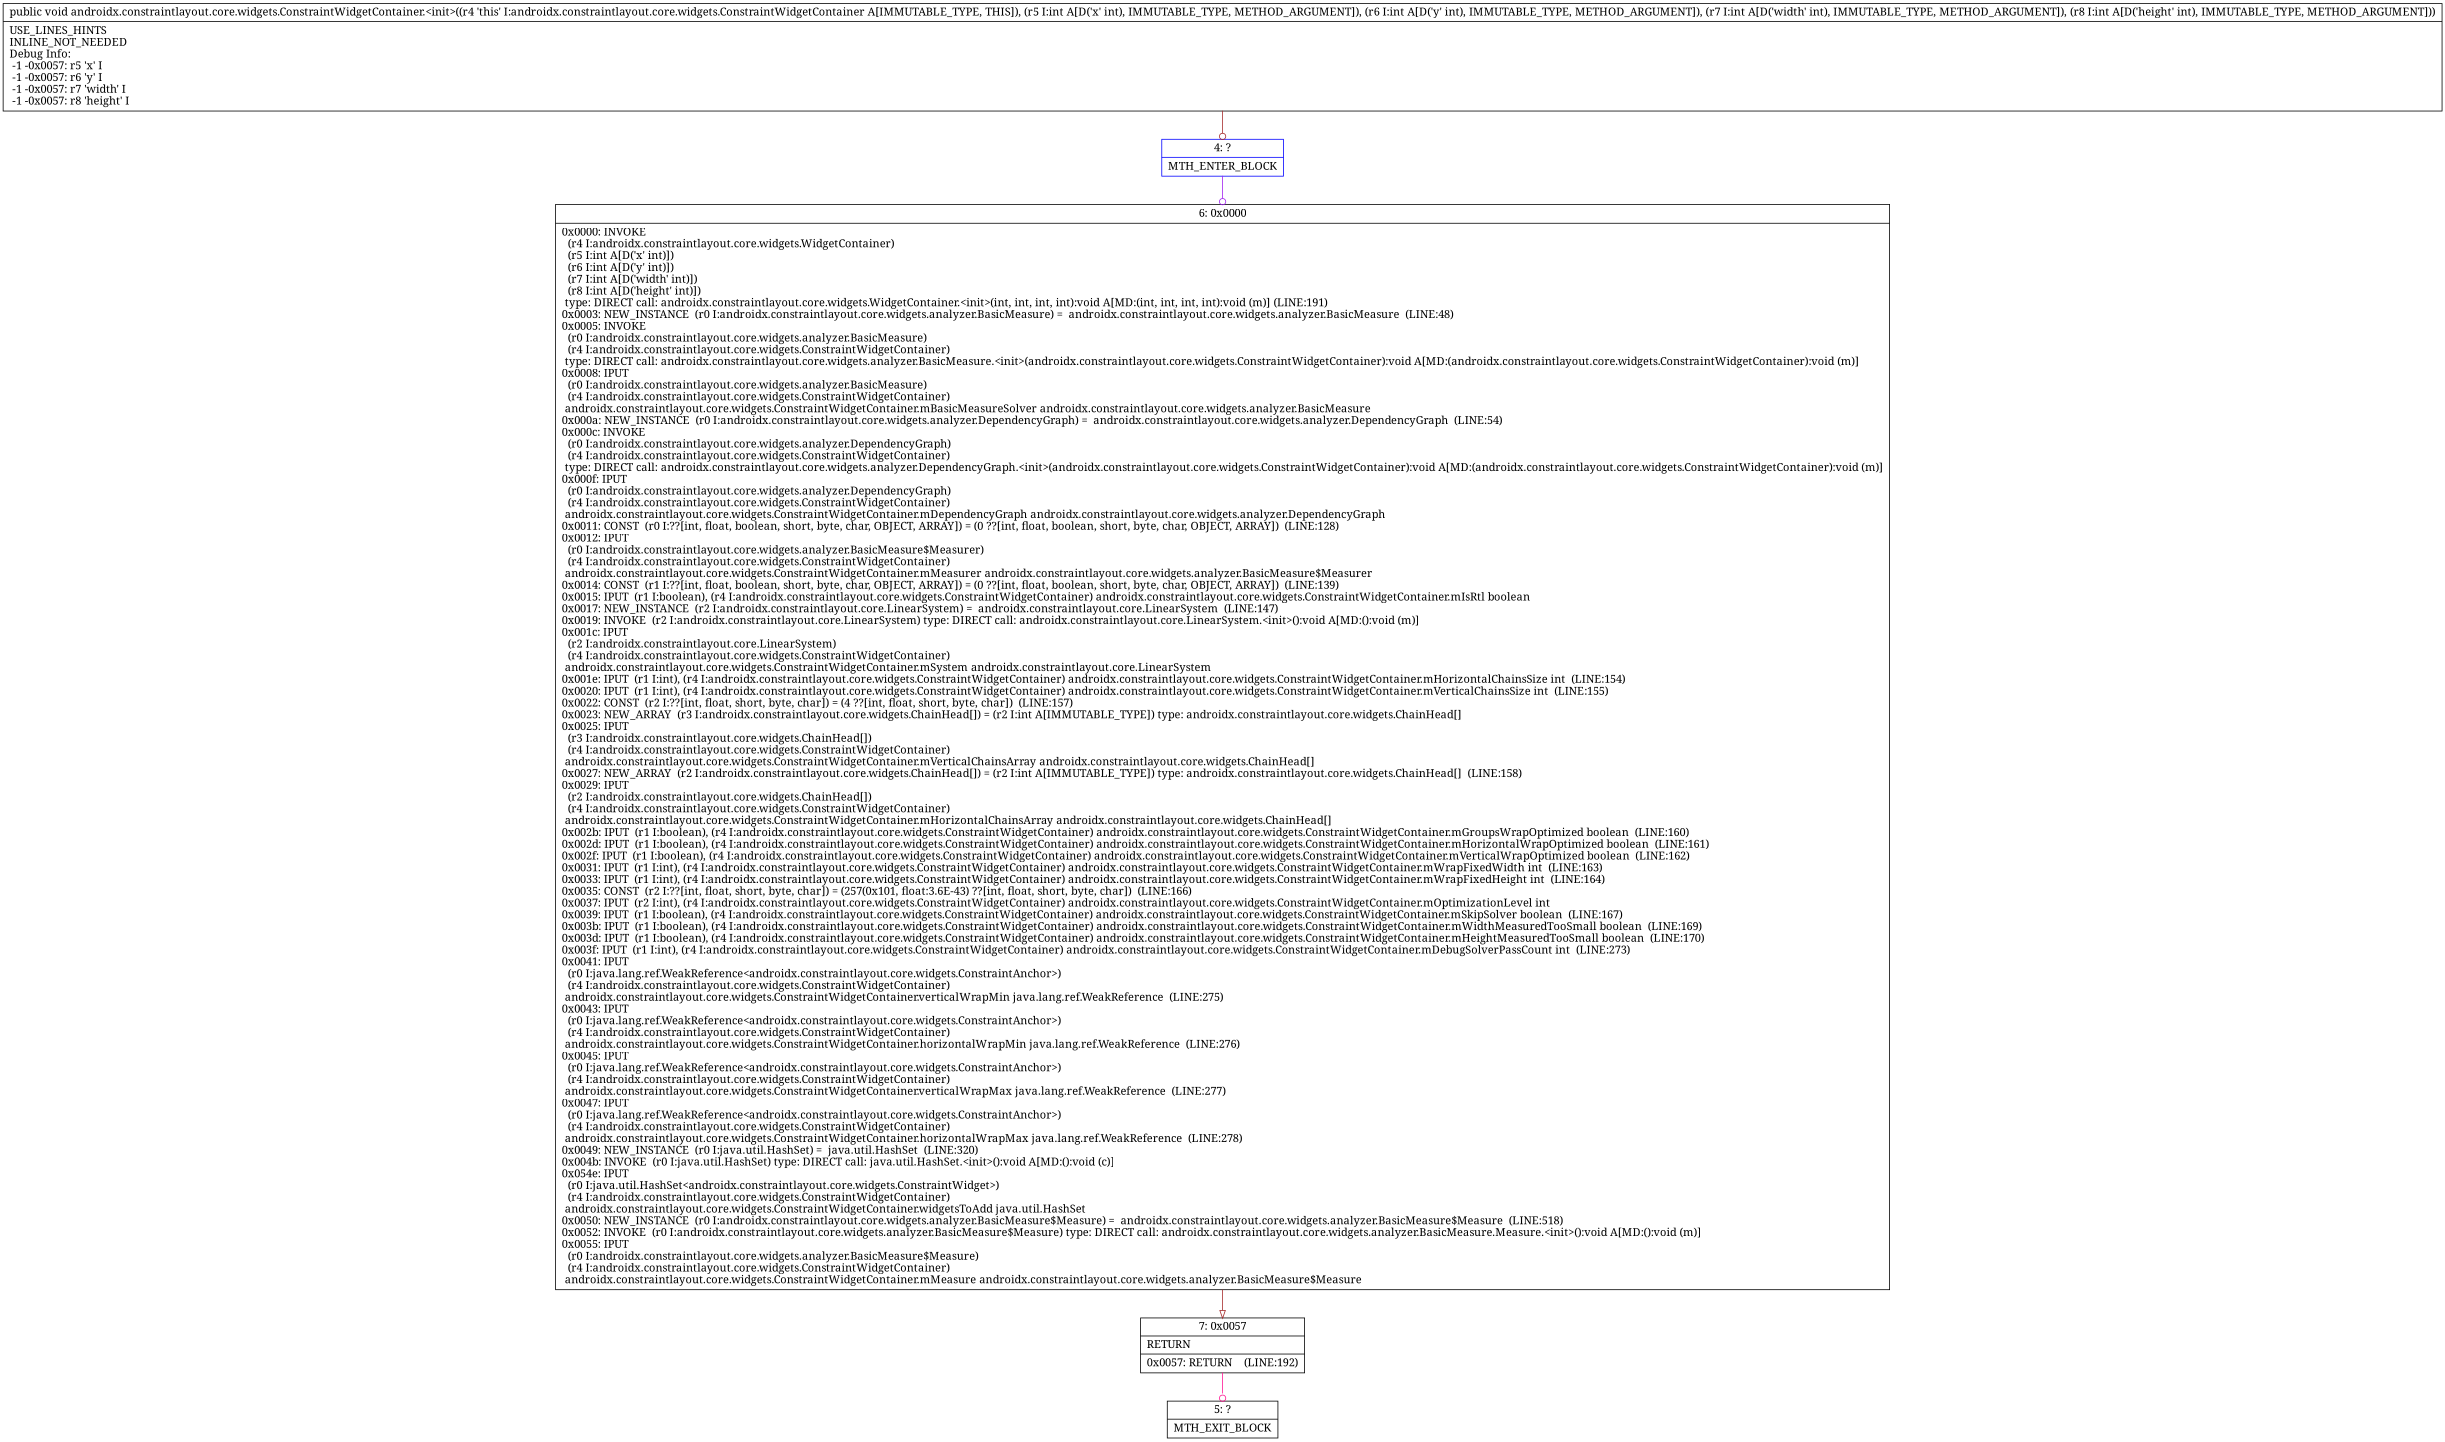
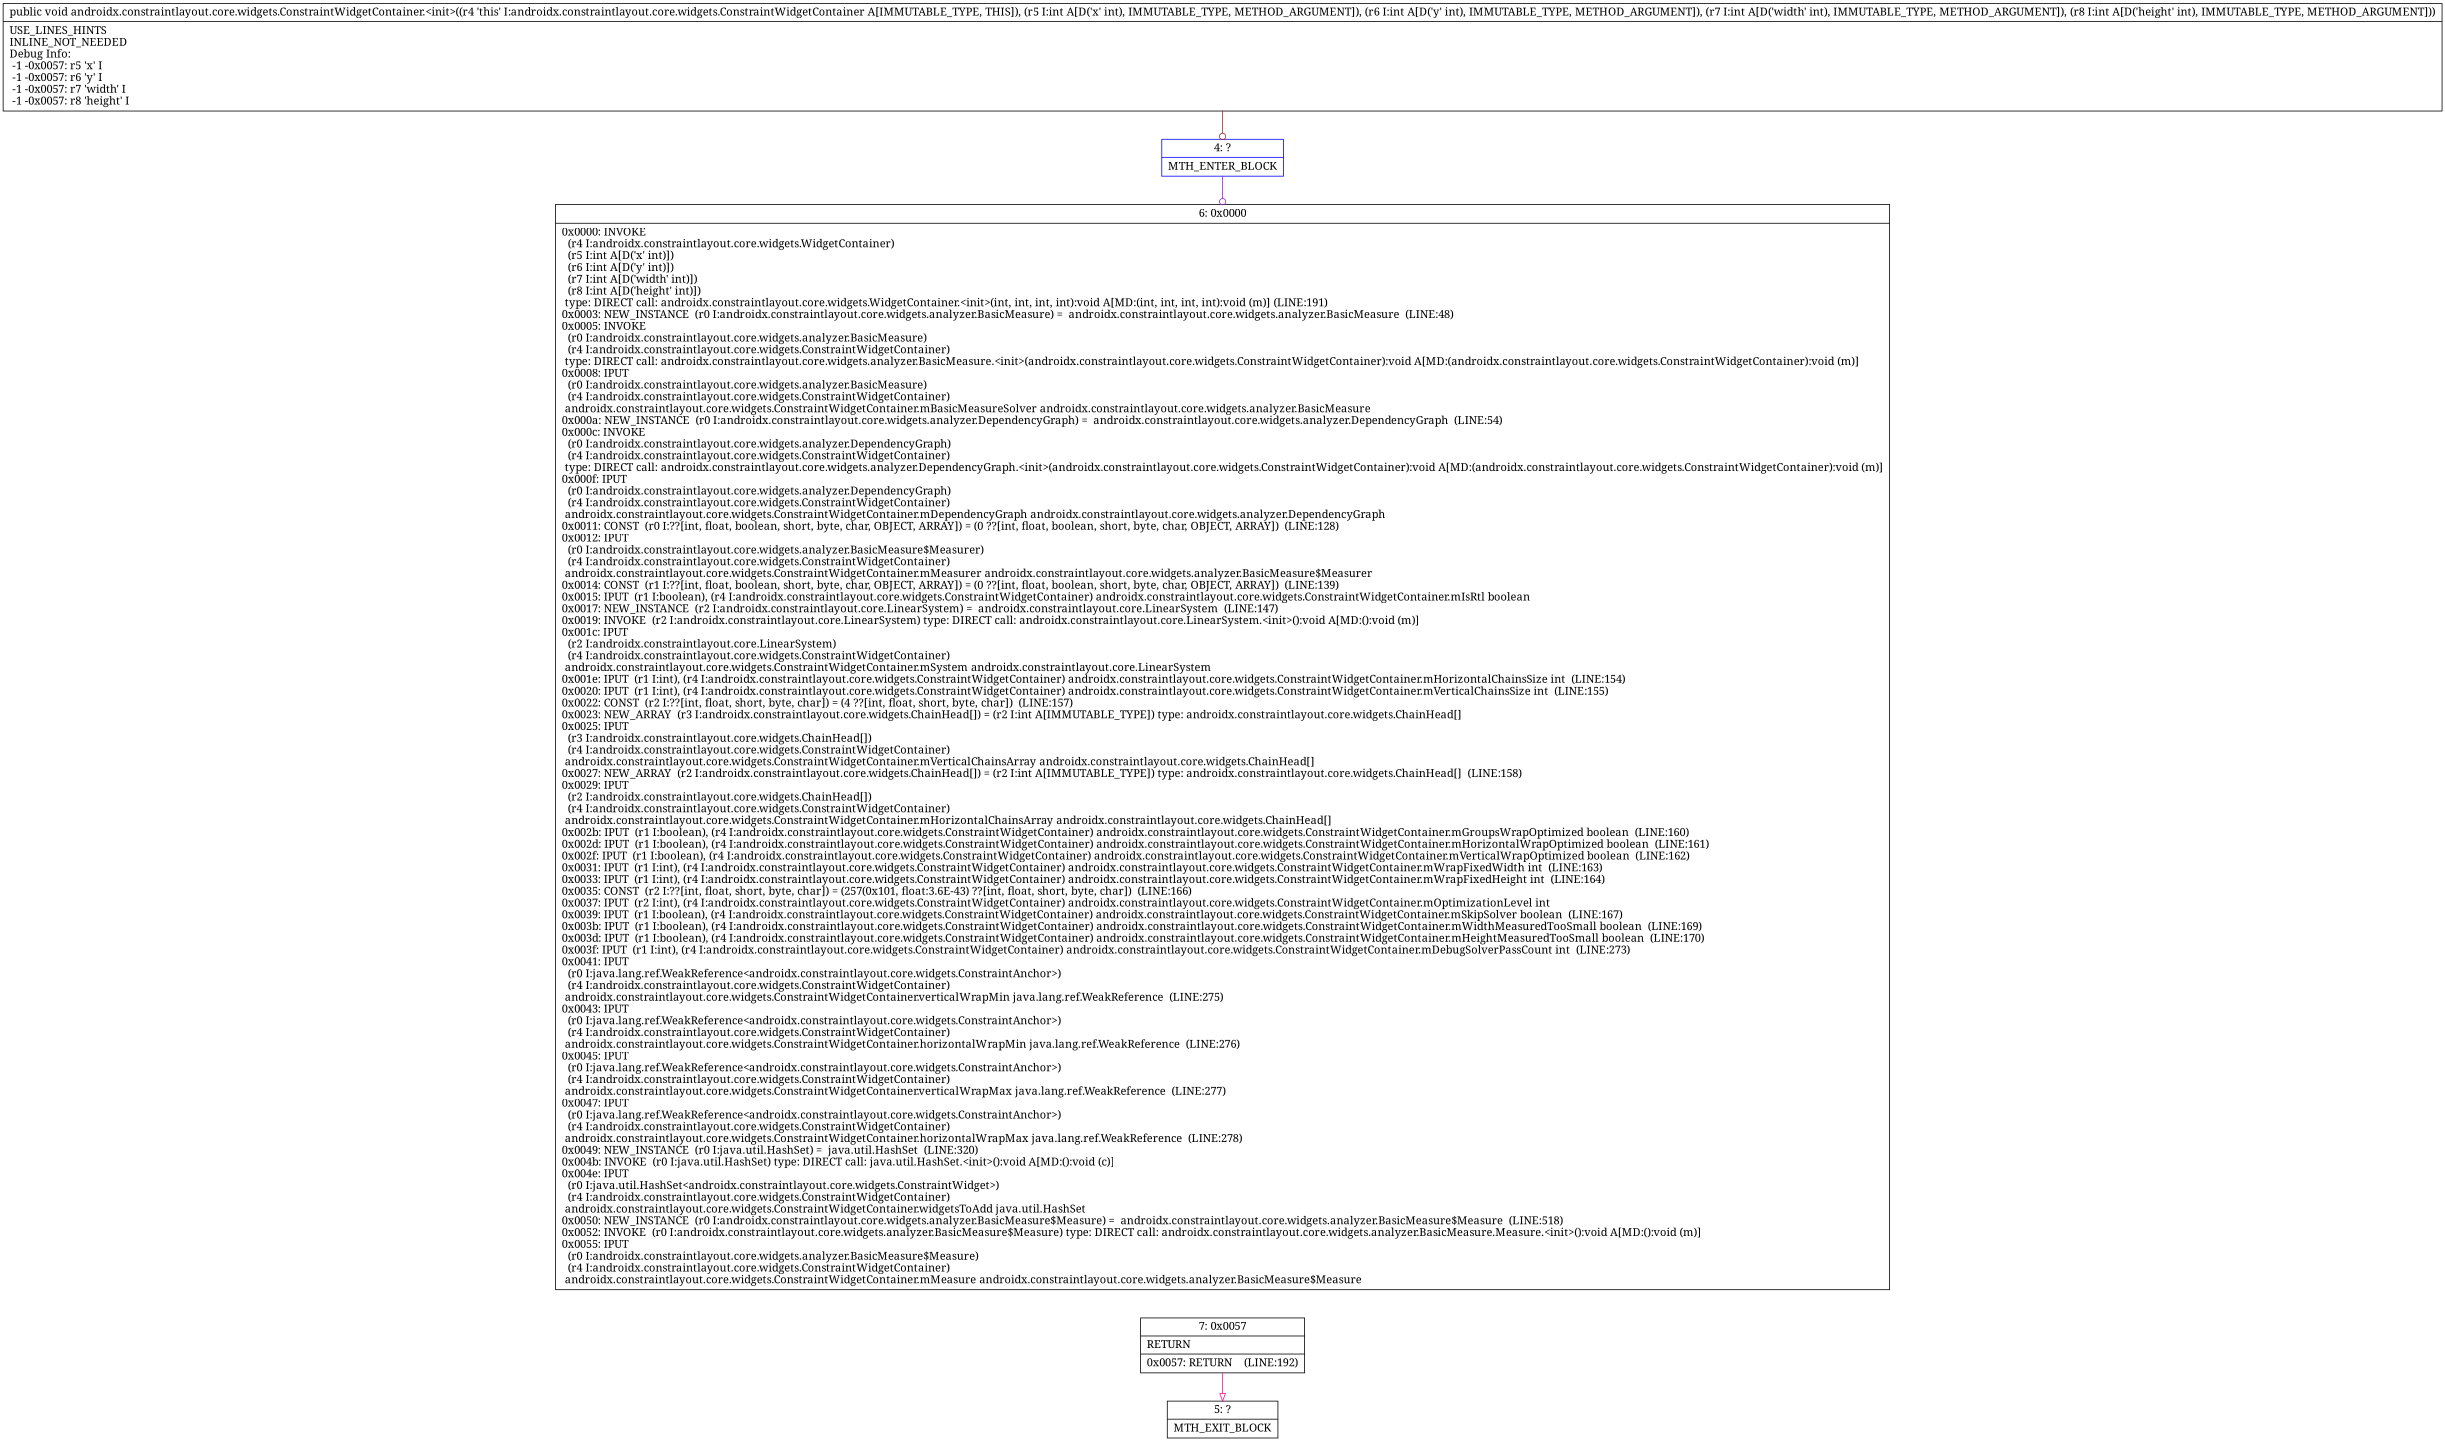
(598, 1174) -> (598, 1174)
(1223, 1300) -> none
(1223, 1383) -> (1223, 1383)
